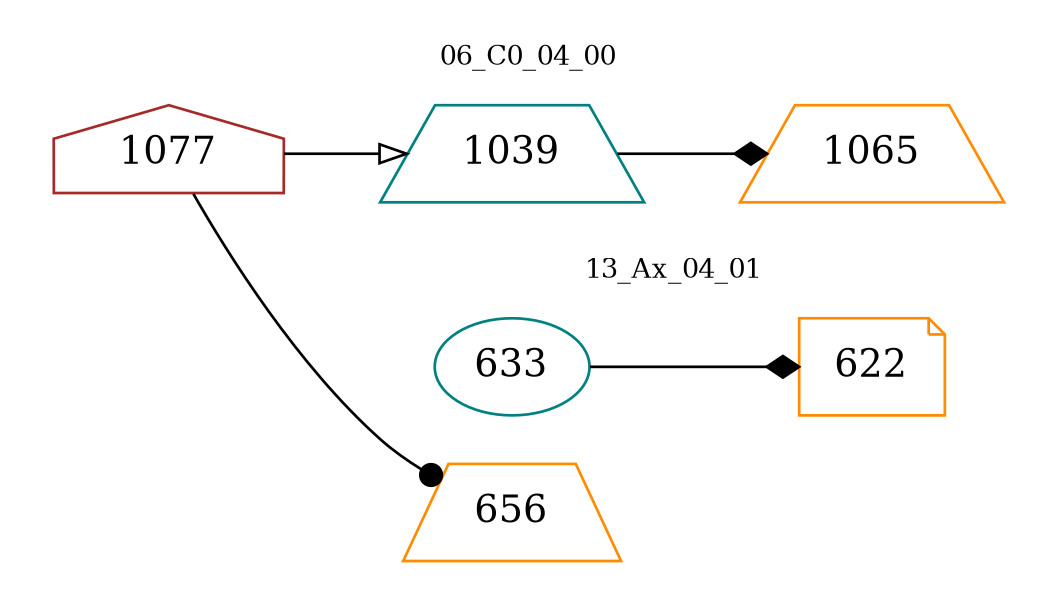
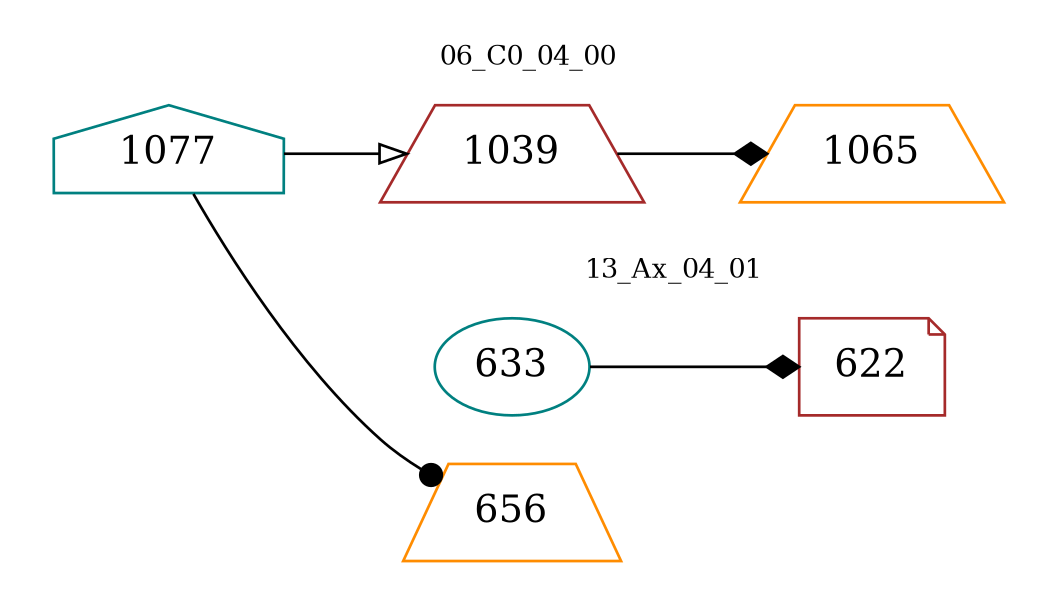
(169, 154) -> (169, 154)
(512, 154) -> (512, 154)
(872, 367) -> (872, 367)
